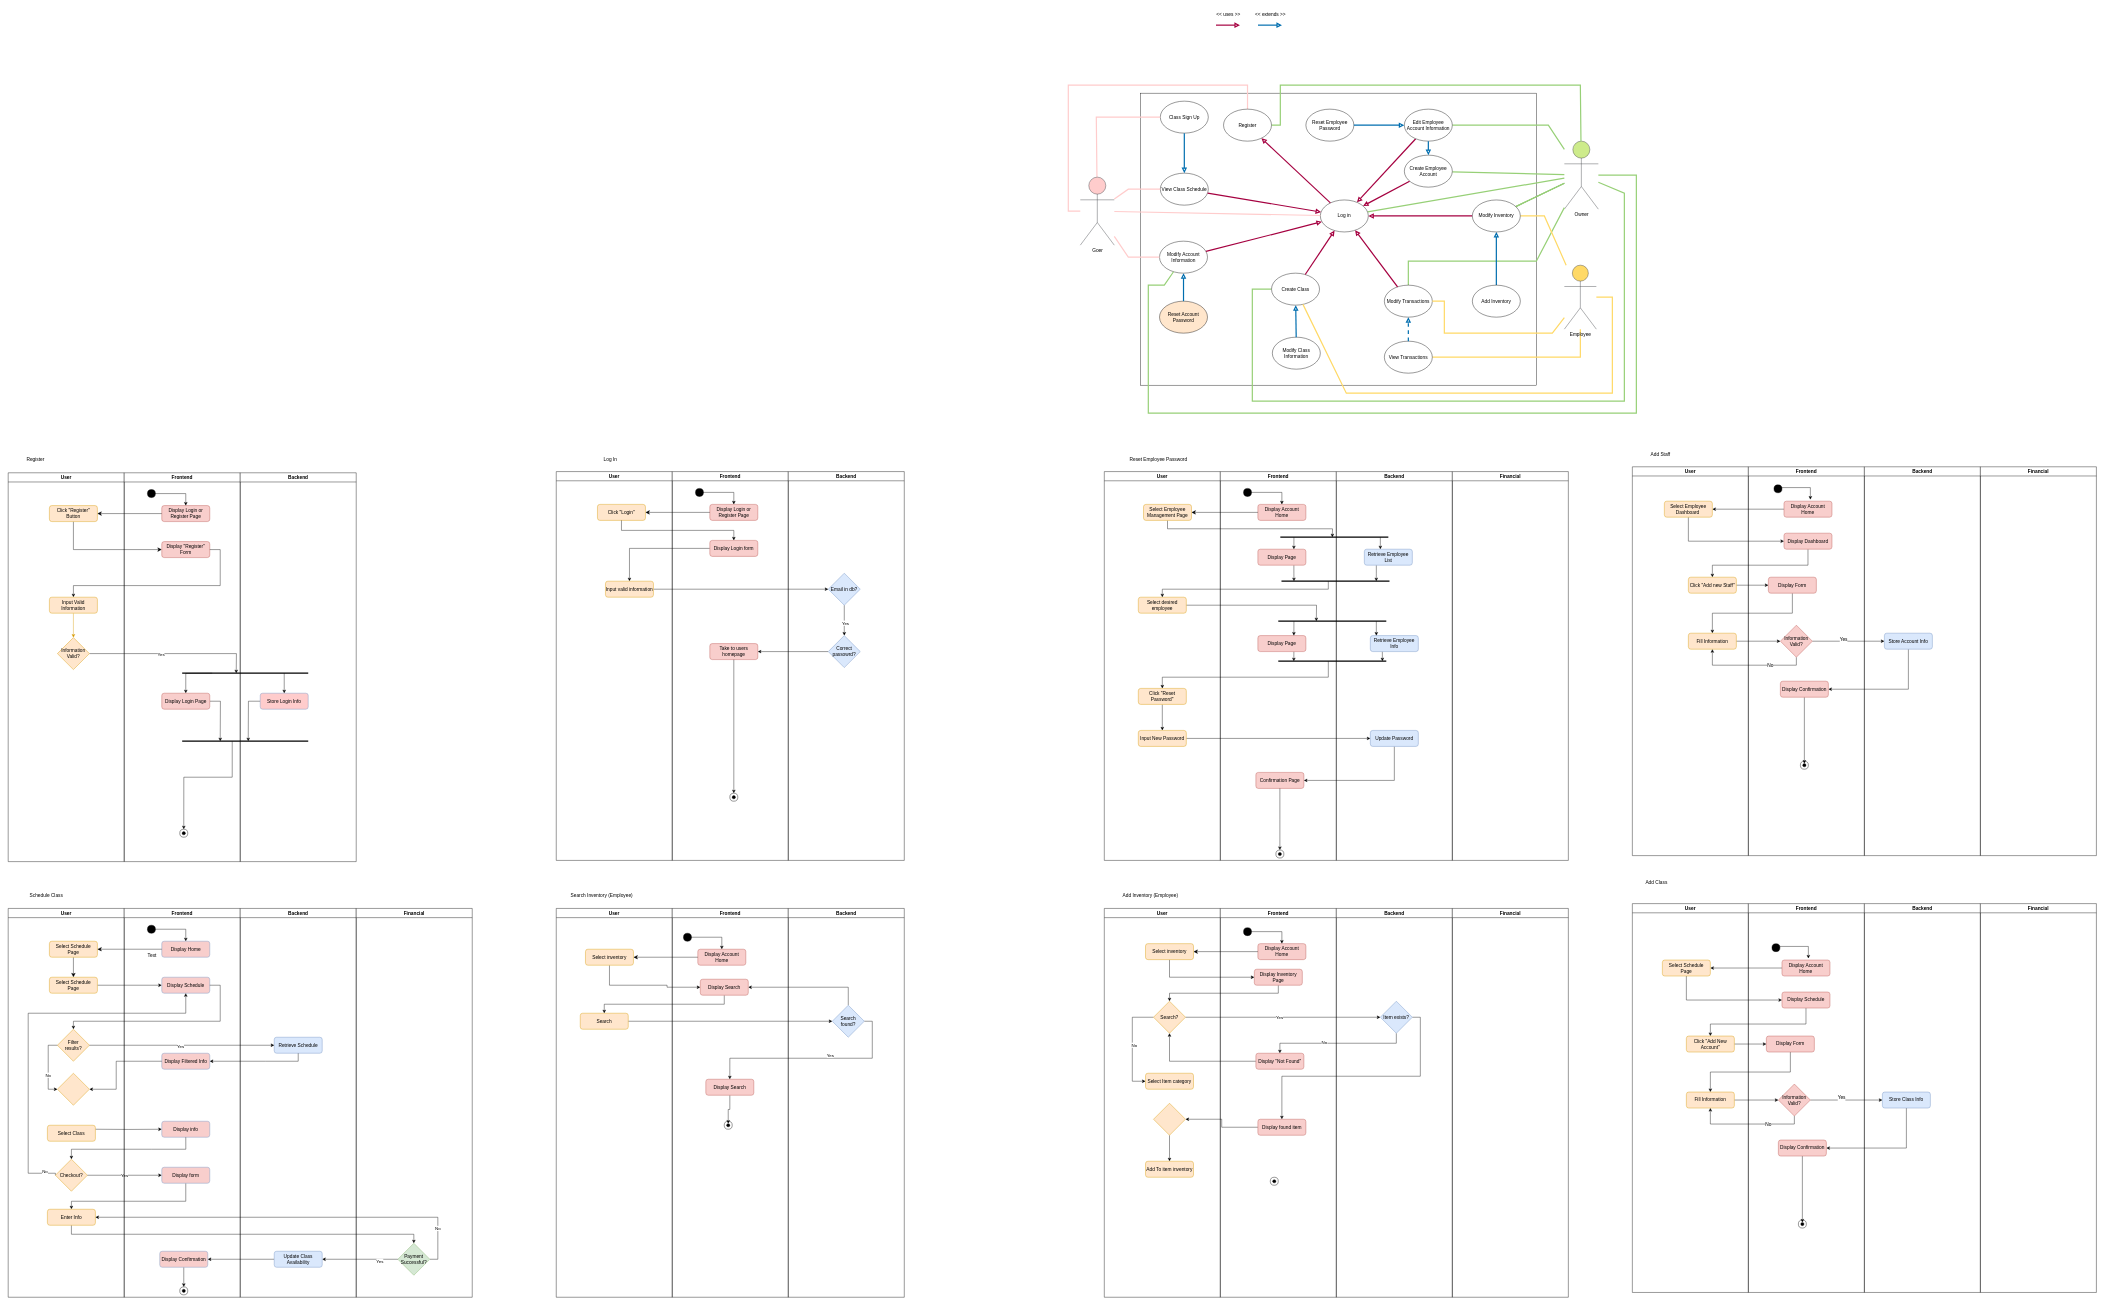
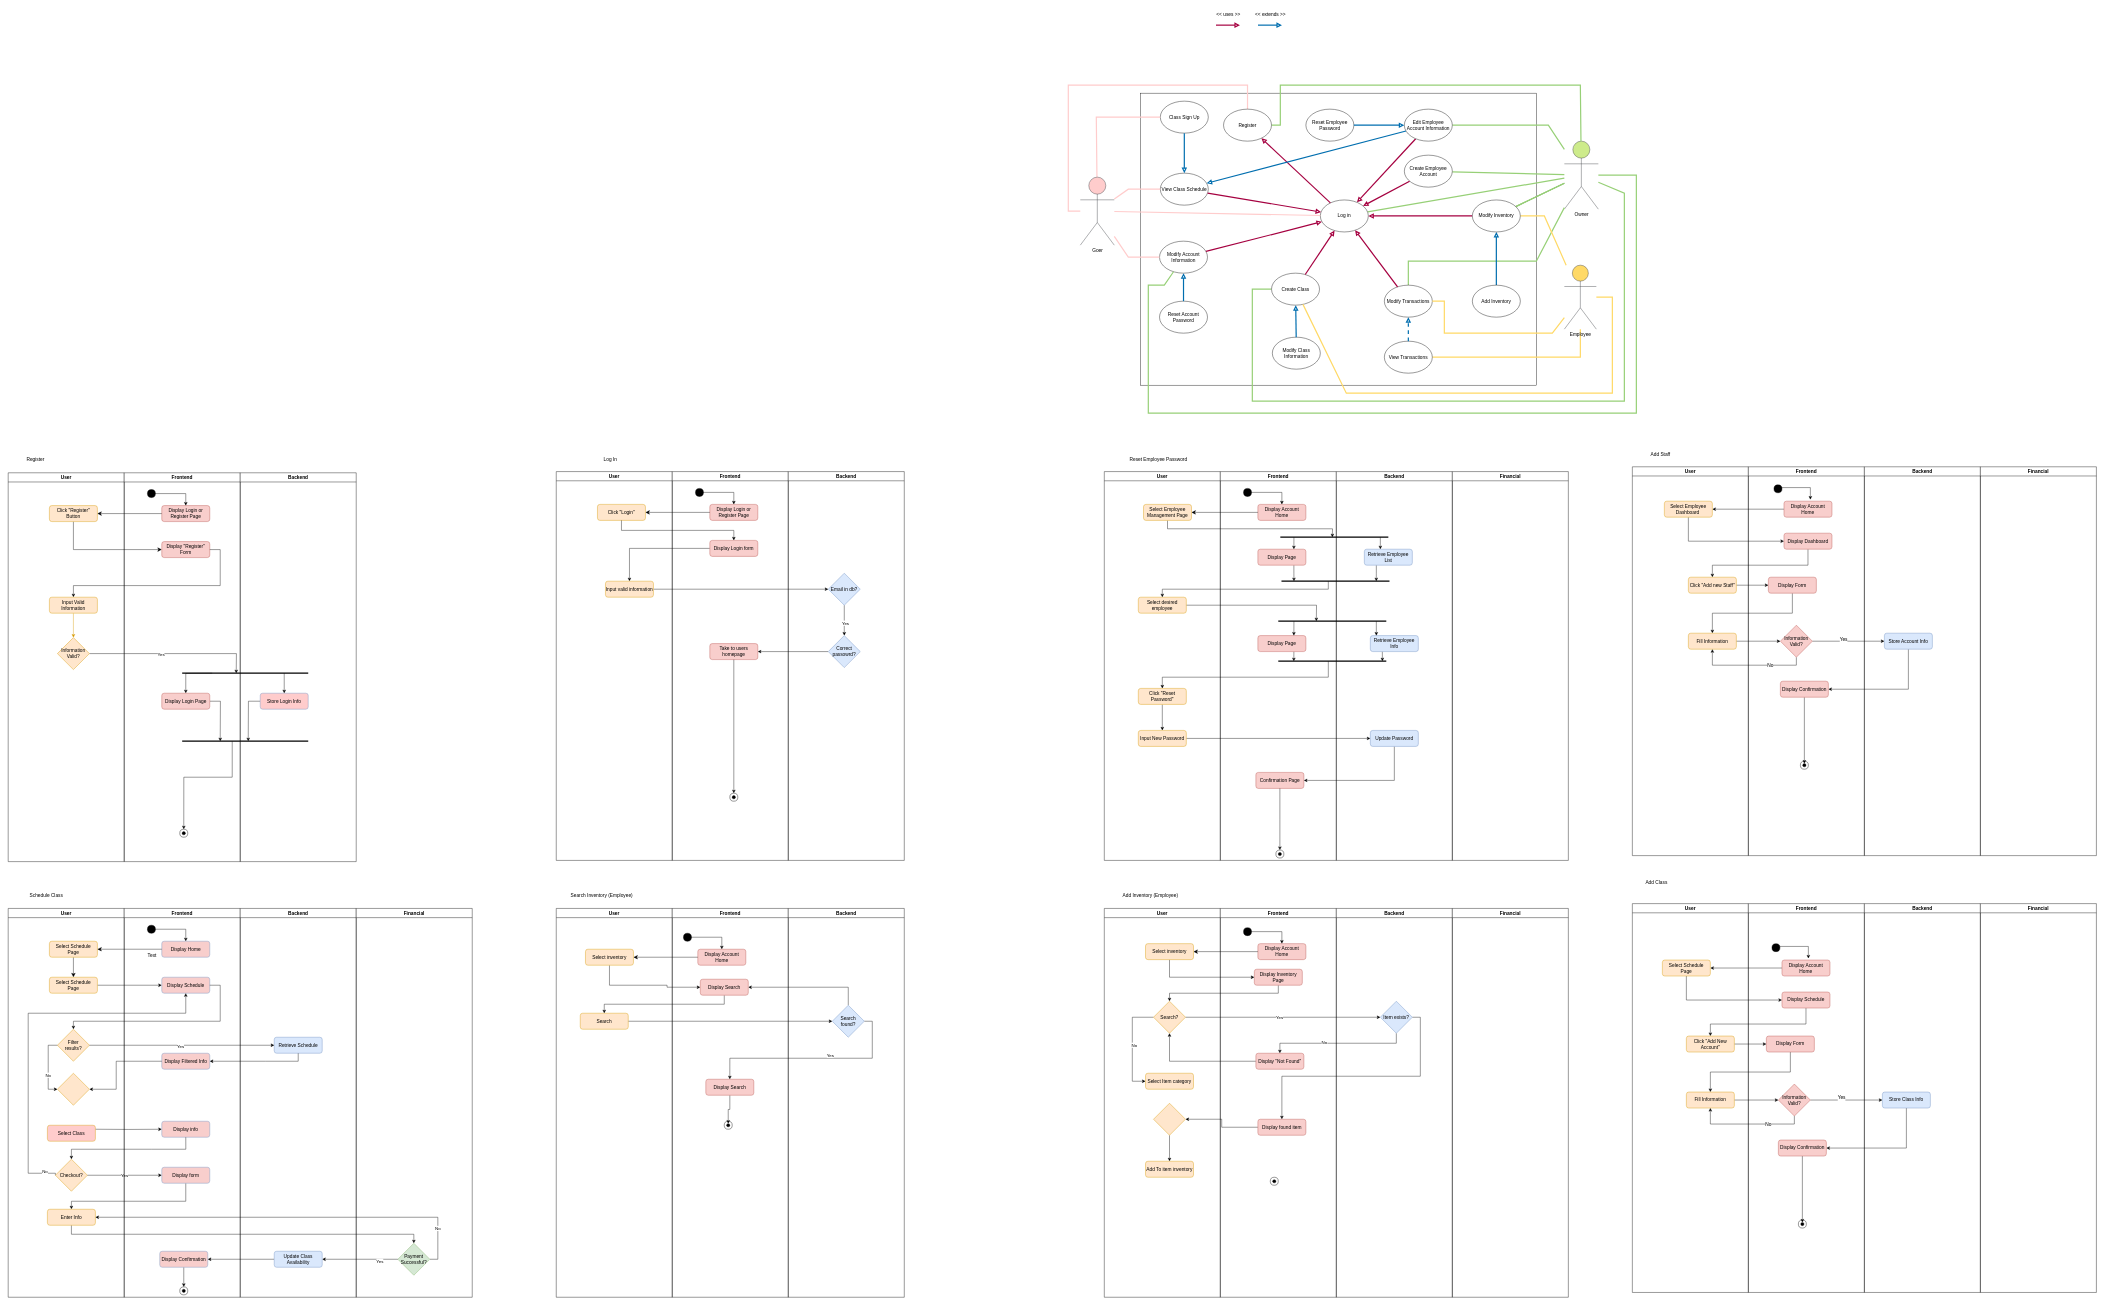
(1428, 145) -> (1309, 156)
(1183, 317) -> (1183, 317)
(71, 1133) -> (71, 1133)
